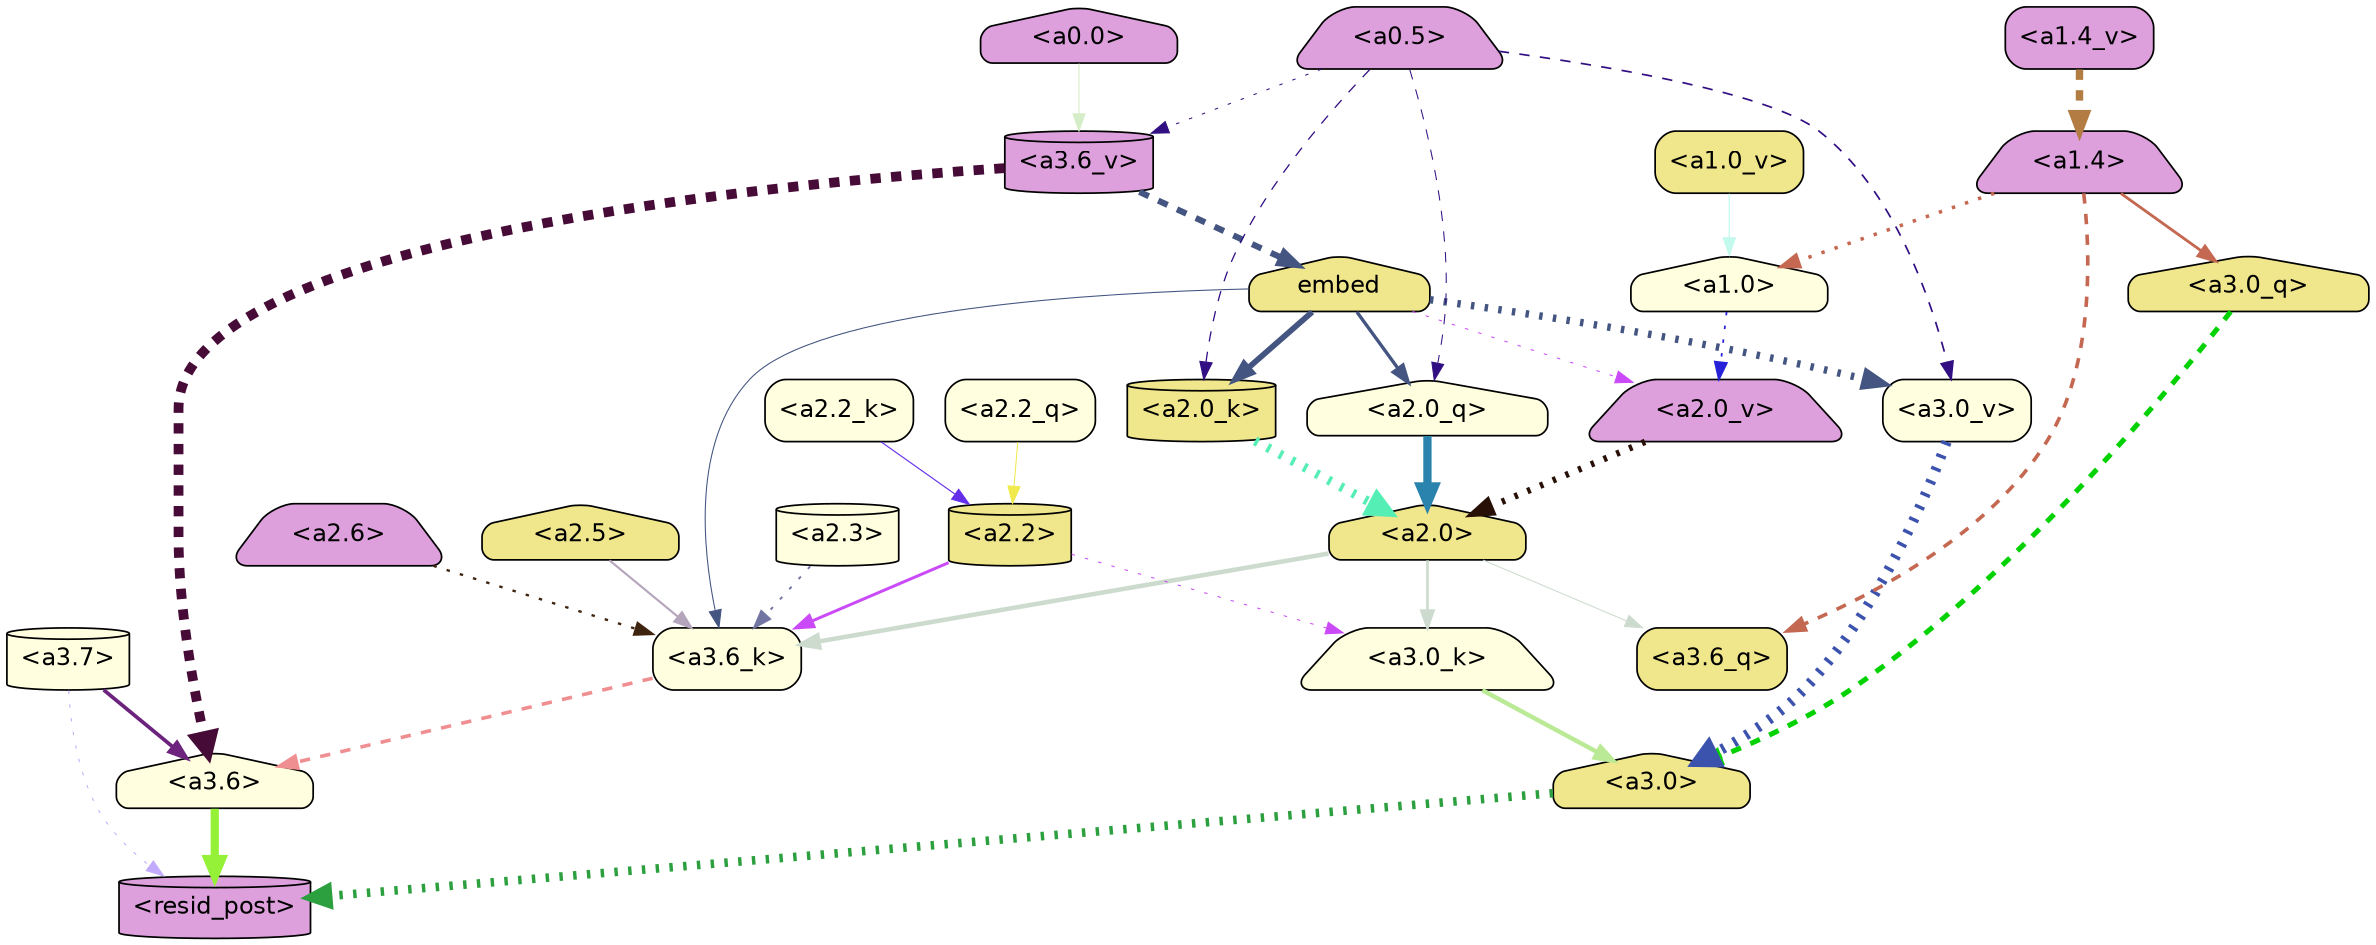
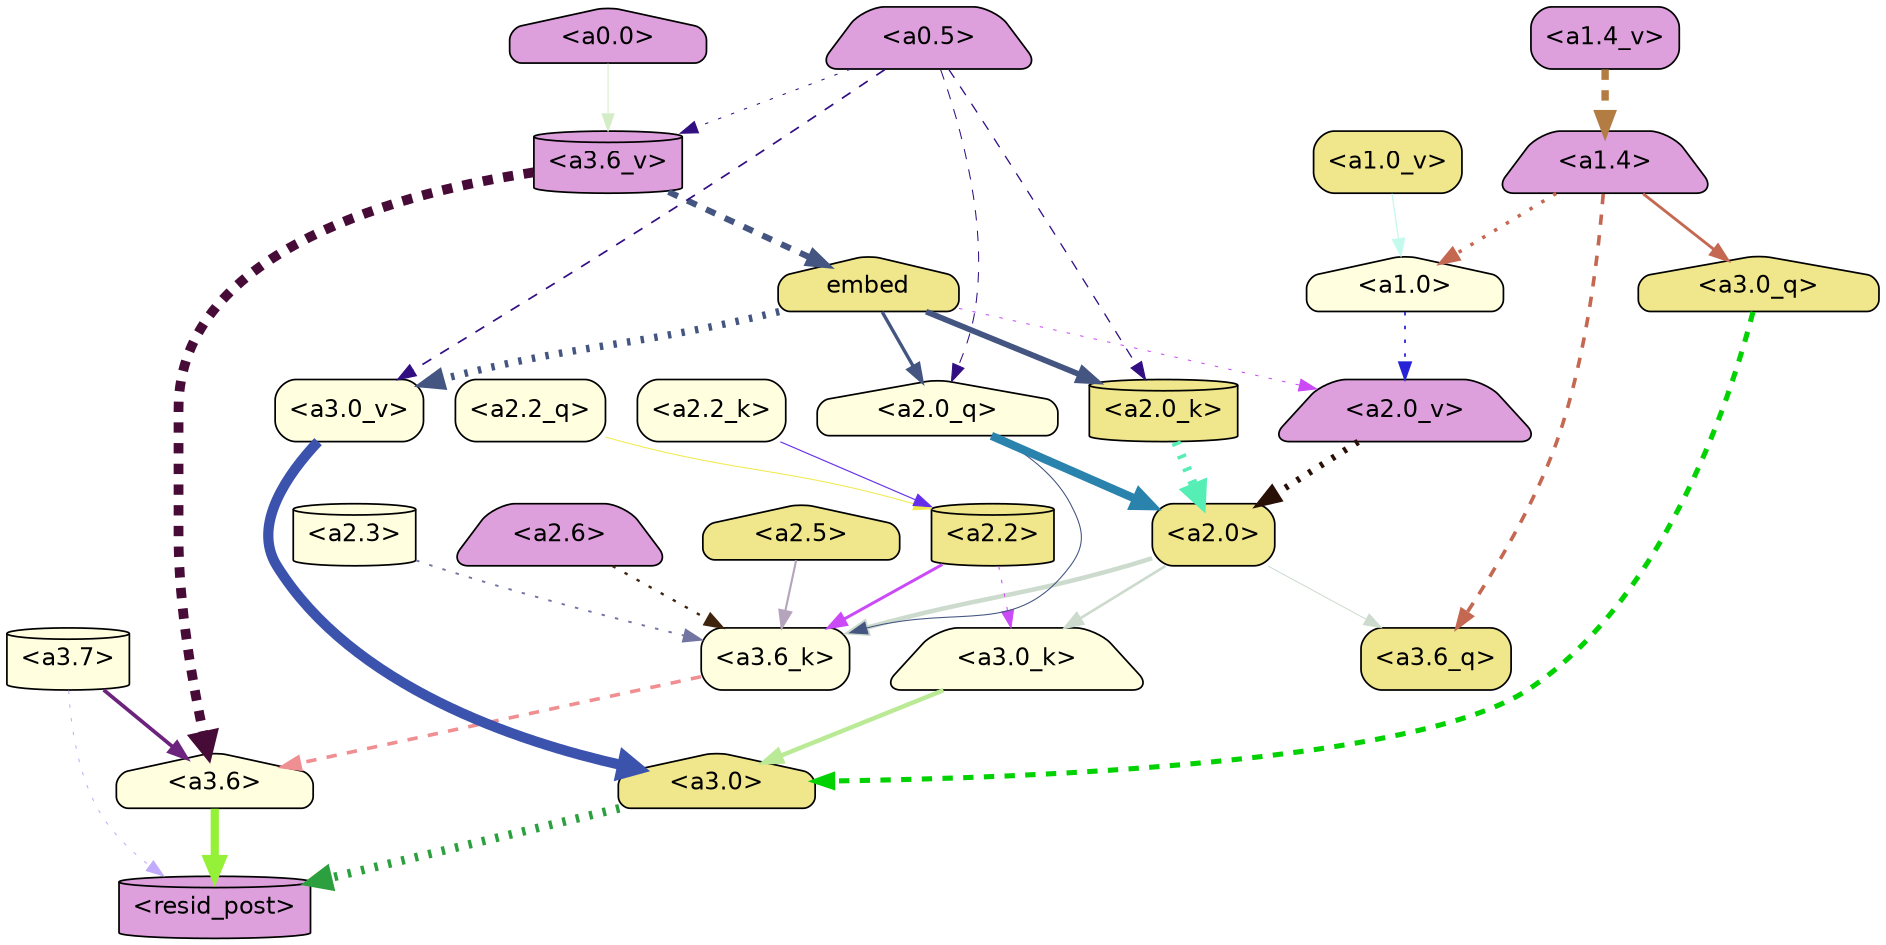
(874, 326) -> (1066, 570)
(1427, 535) -> (1214, 535)
(1858, 620) -> (370, 661)
